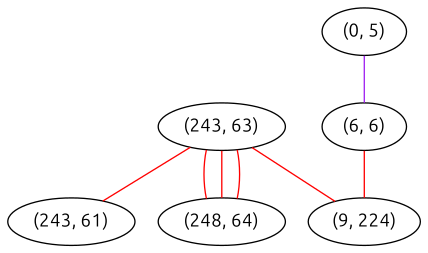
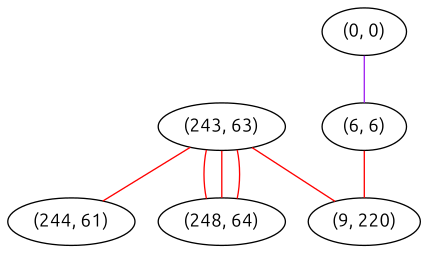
(364, 32) -> (364, 32)
(71, 222) -> (71, 222)
(364, 222) -> (364, 222)
